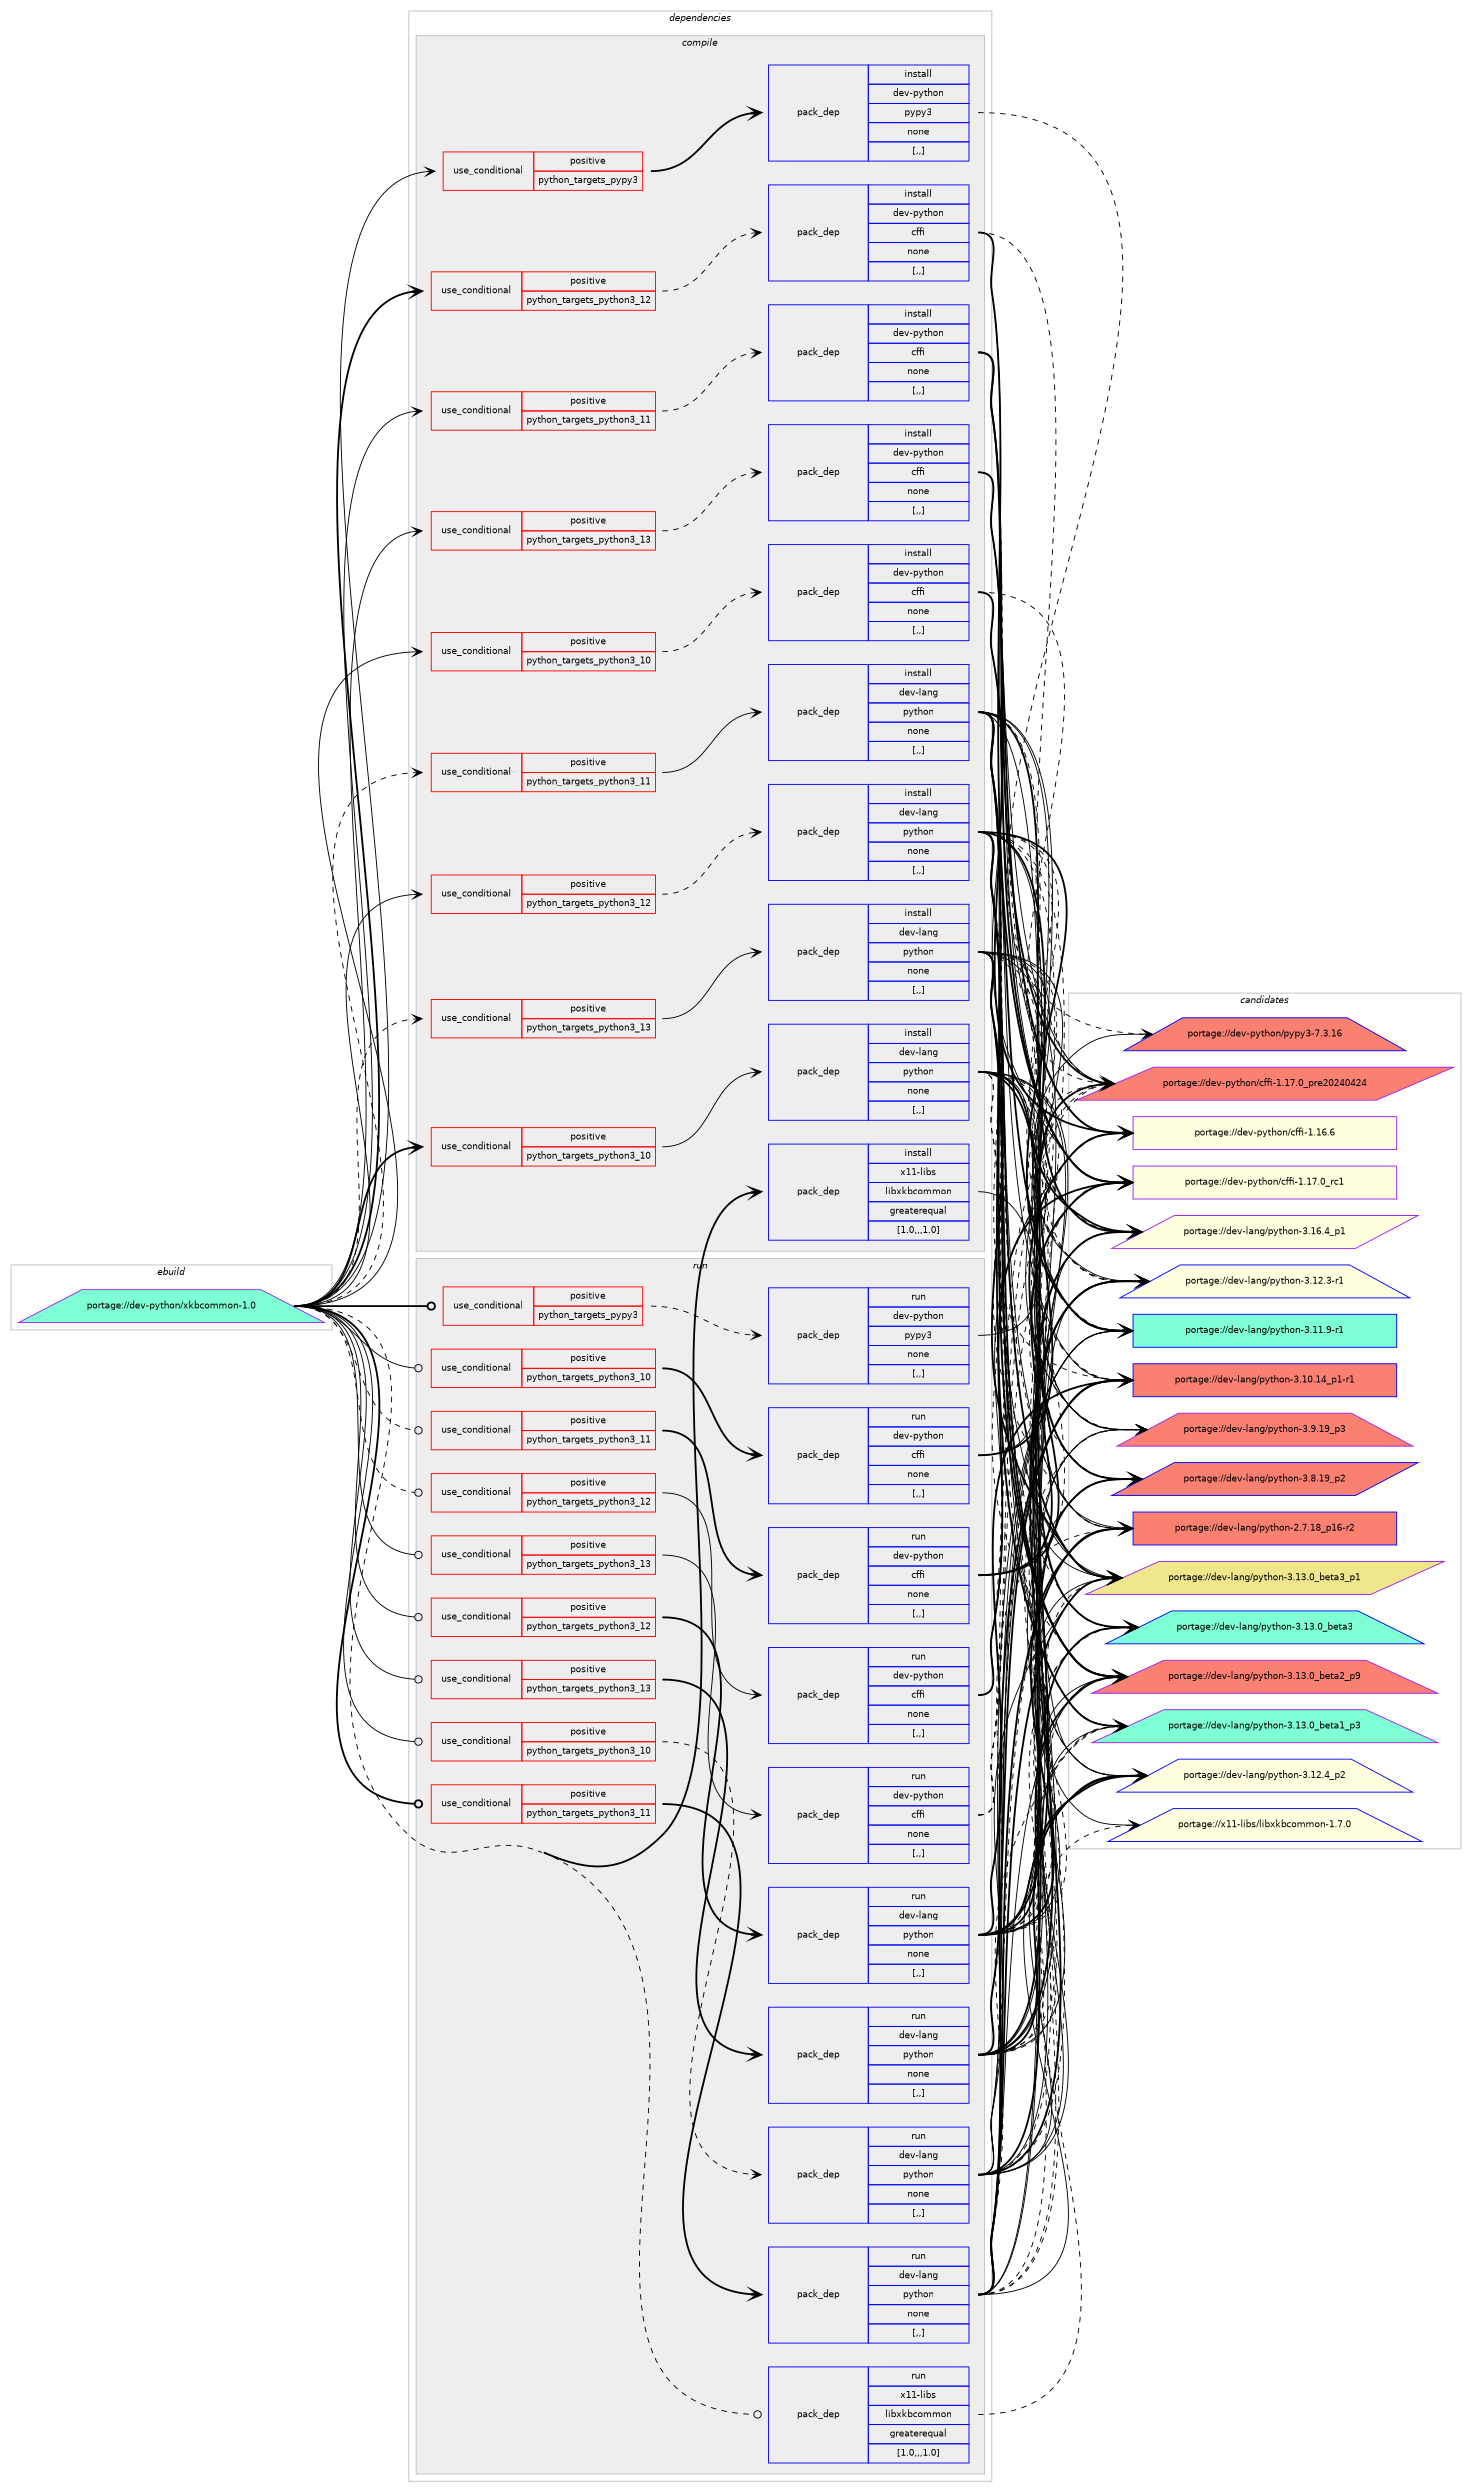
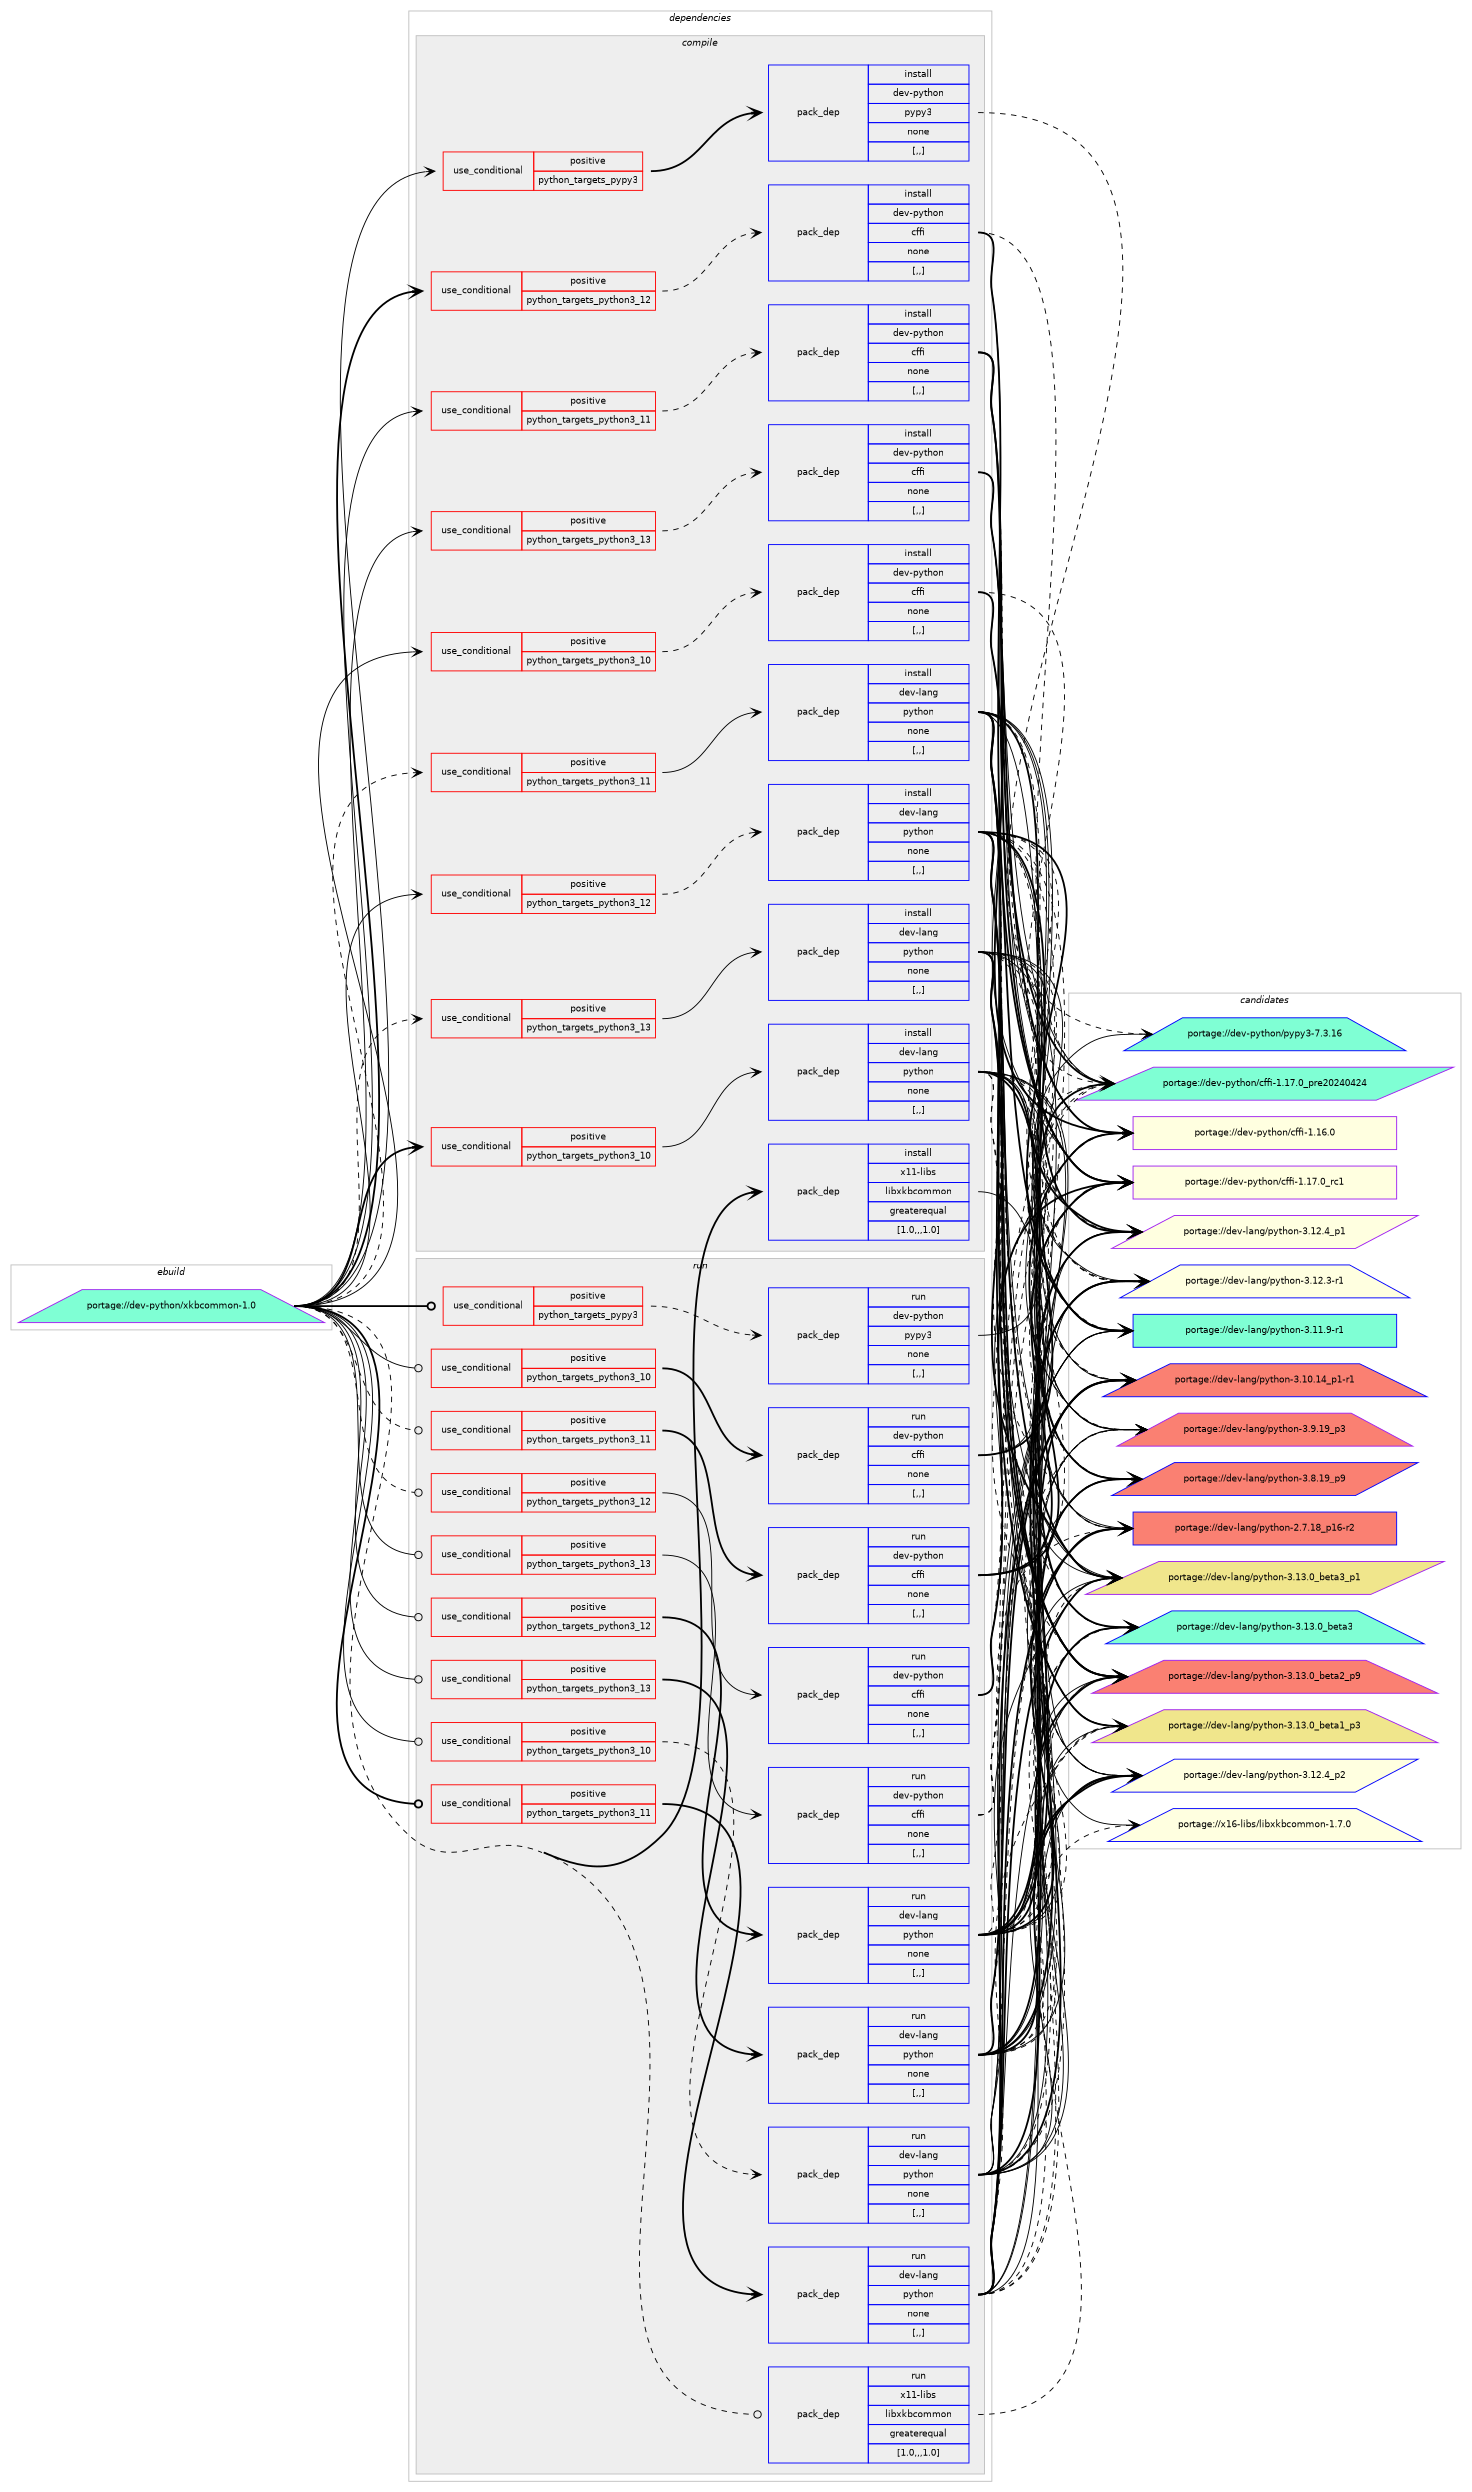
(1265, 1034) -> (1265, 1034)
(1265, 1084) -> (1265, 1084)
(1265, 1133) -> (1265, 1133)
(1265, 1232) -> (1265, 1232)
(1265, 1380) -> (1265, 1380)
(1265, 1479) -> (1265, 1479)
(1265, 1726) -> (1265, 1726)
(1265, 1776) -> (1265, 1776)
(1265, 1825) -> (1265, 1825)
